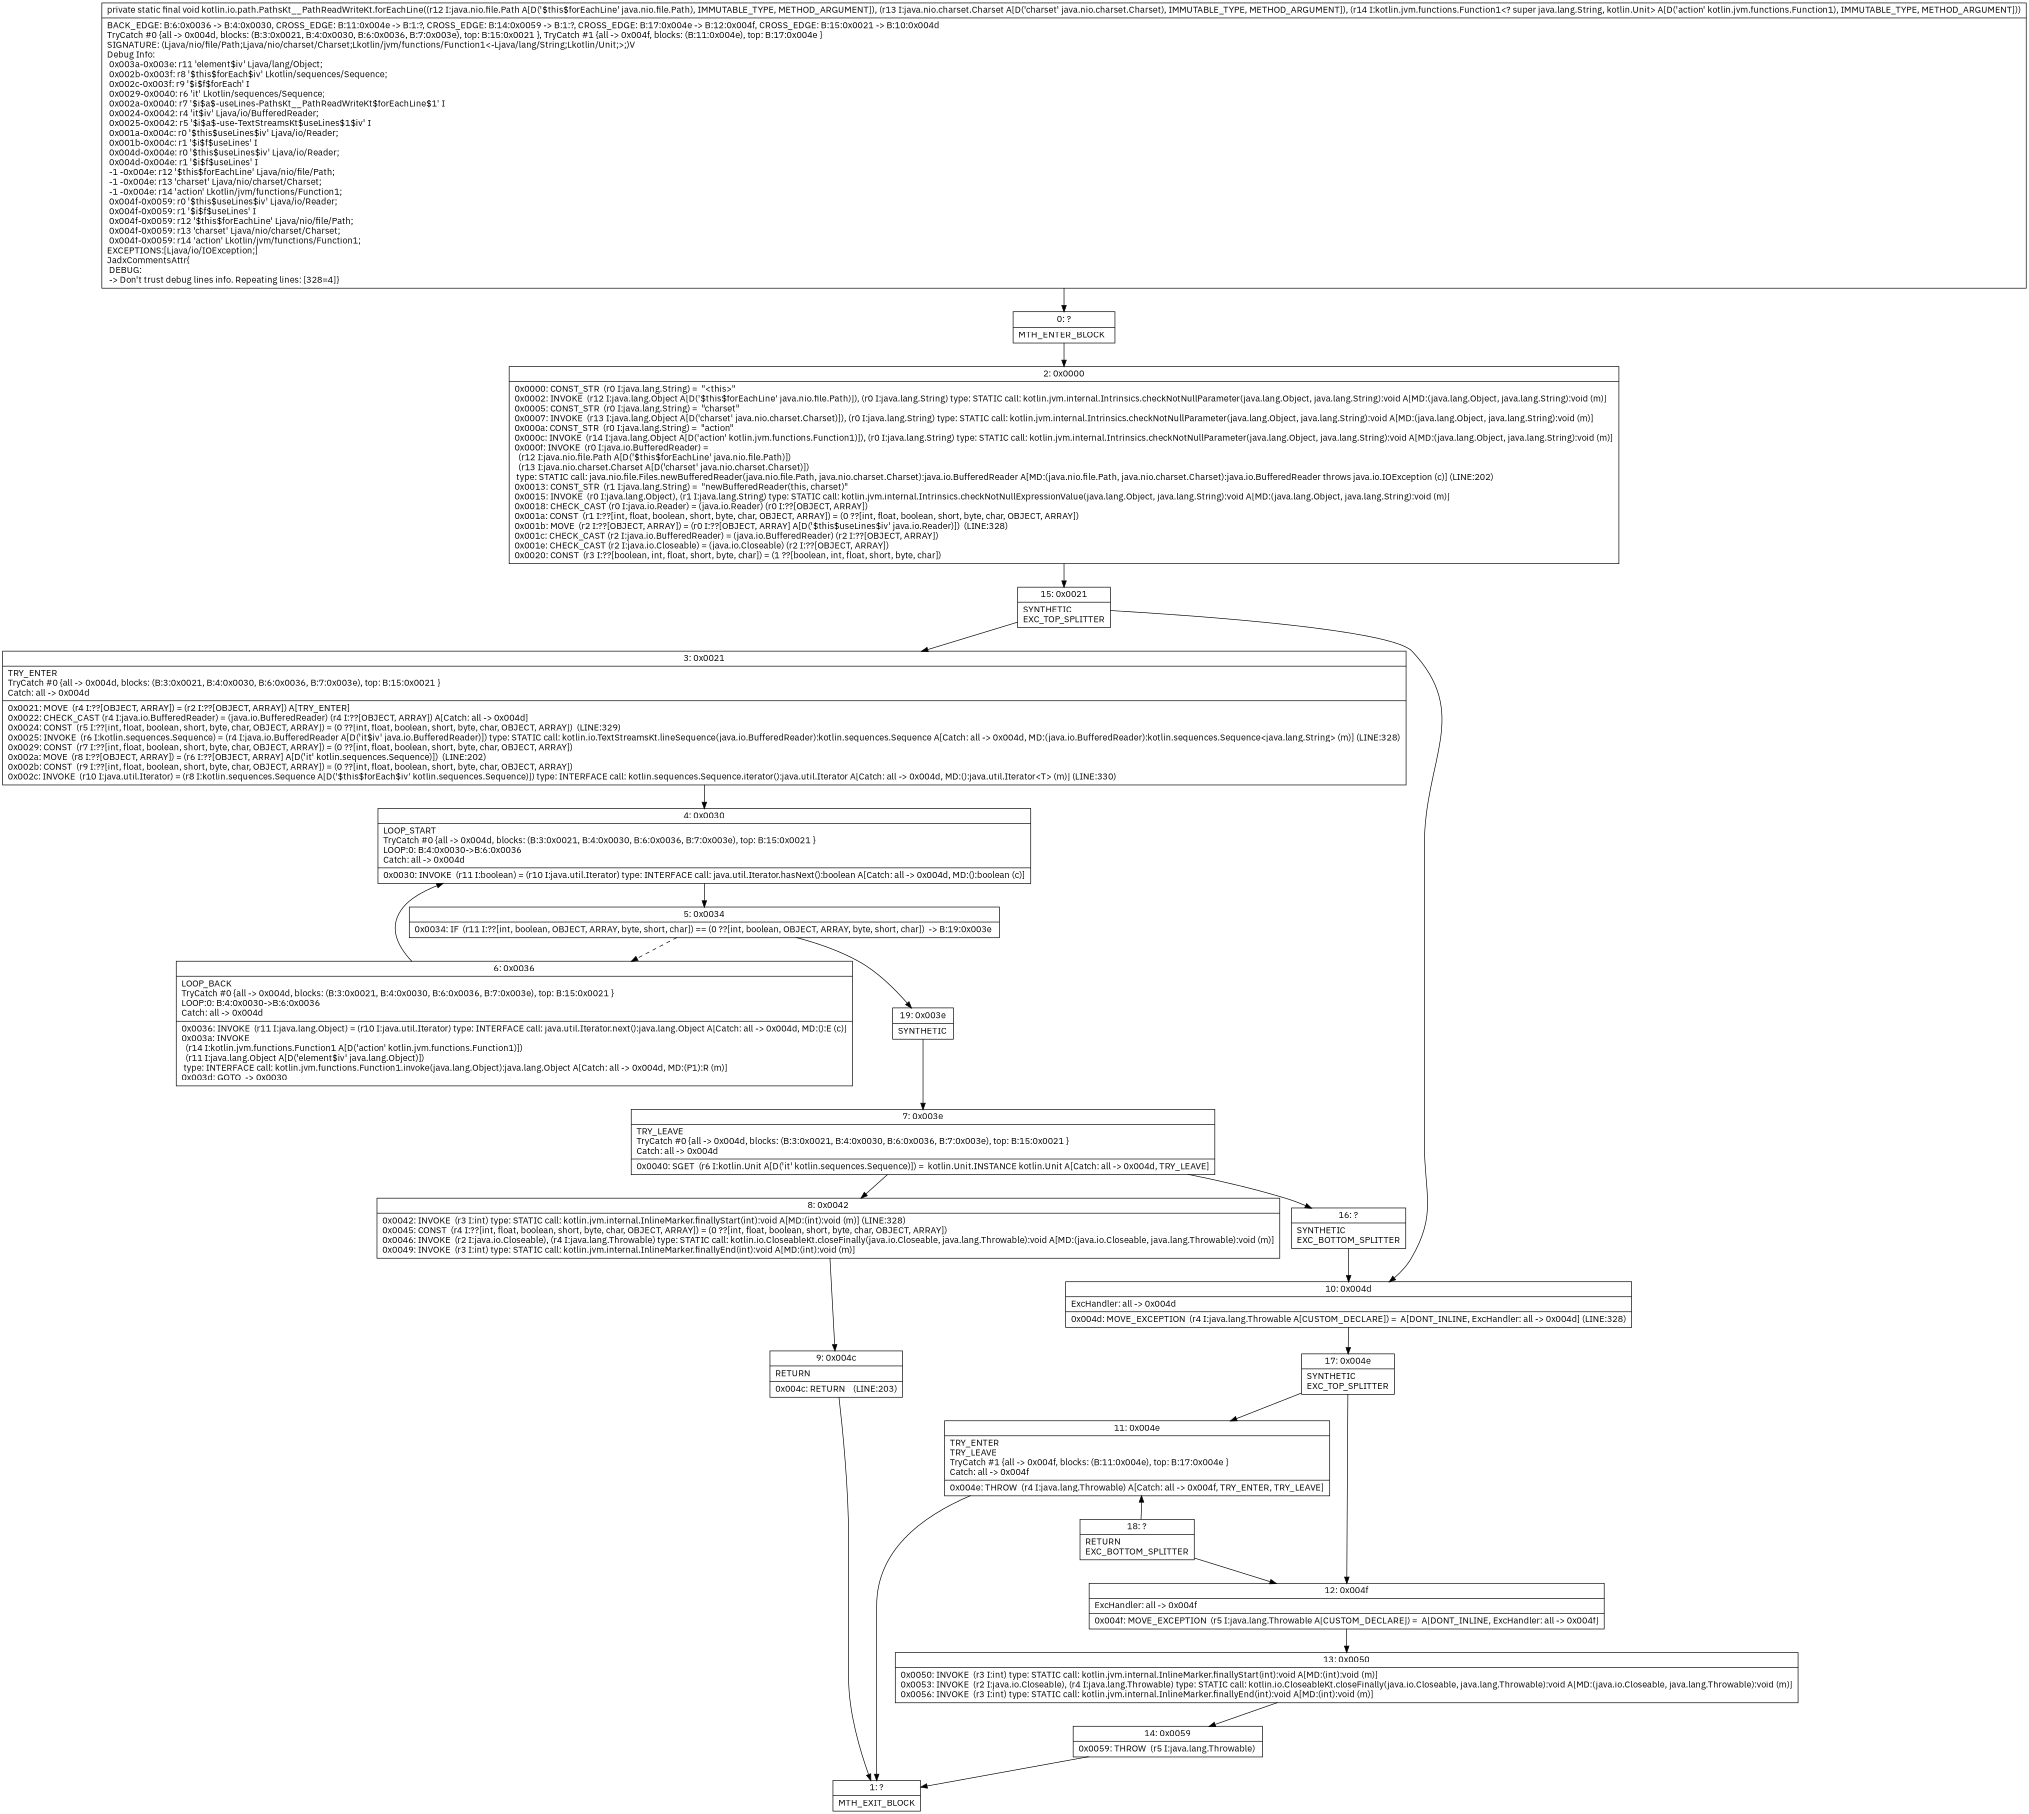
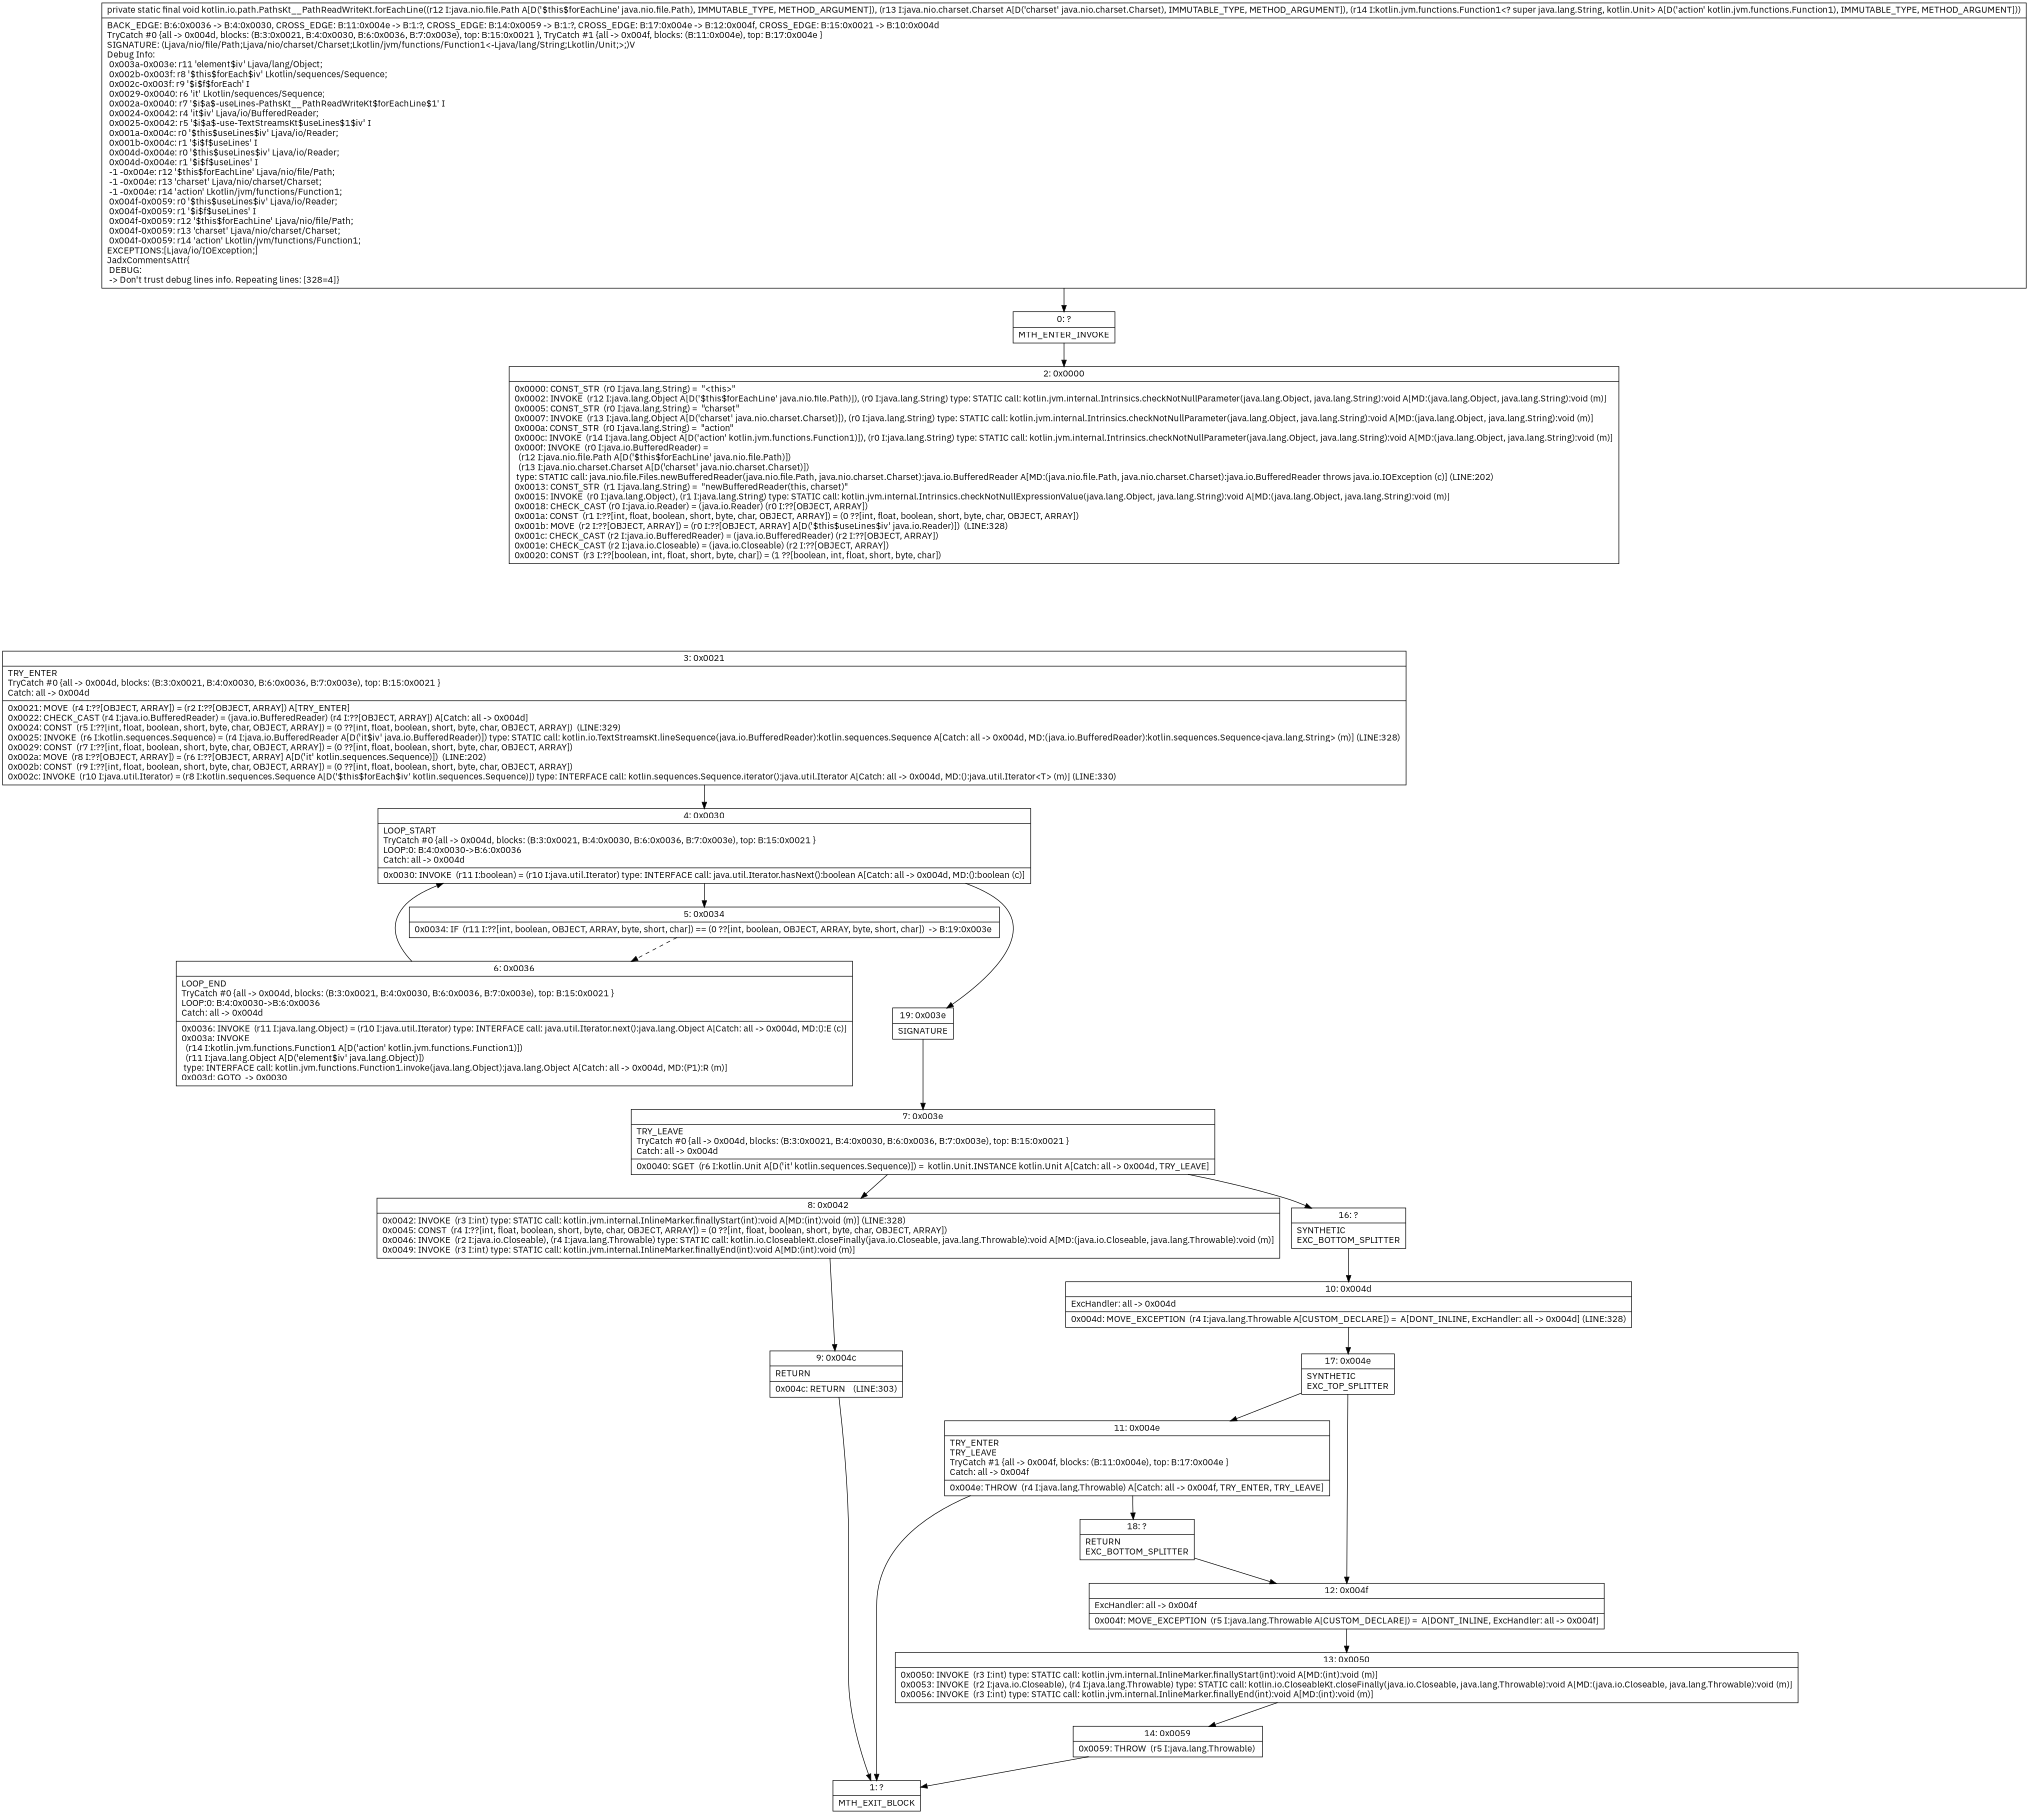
(1062, 335) -> (1064, 335)
(1064, 607) -> none
(857, 961) -> (1010, 943)
(207, 984) -> (204, 984)
(923, 1031) -> (923, 1031)
(836, 1389) -> (836, 1389)
(1141, 1511) -> (1133, 1504)
